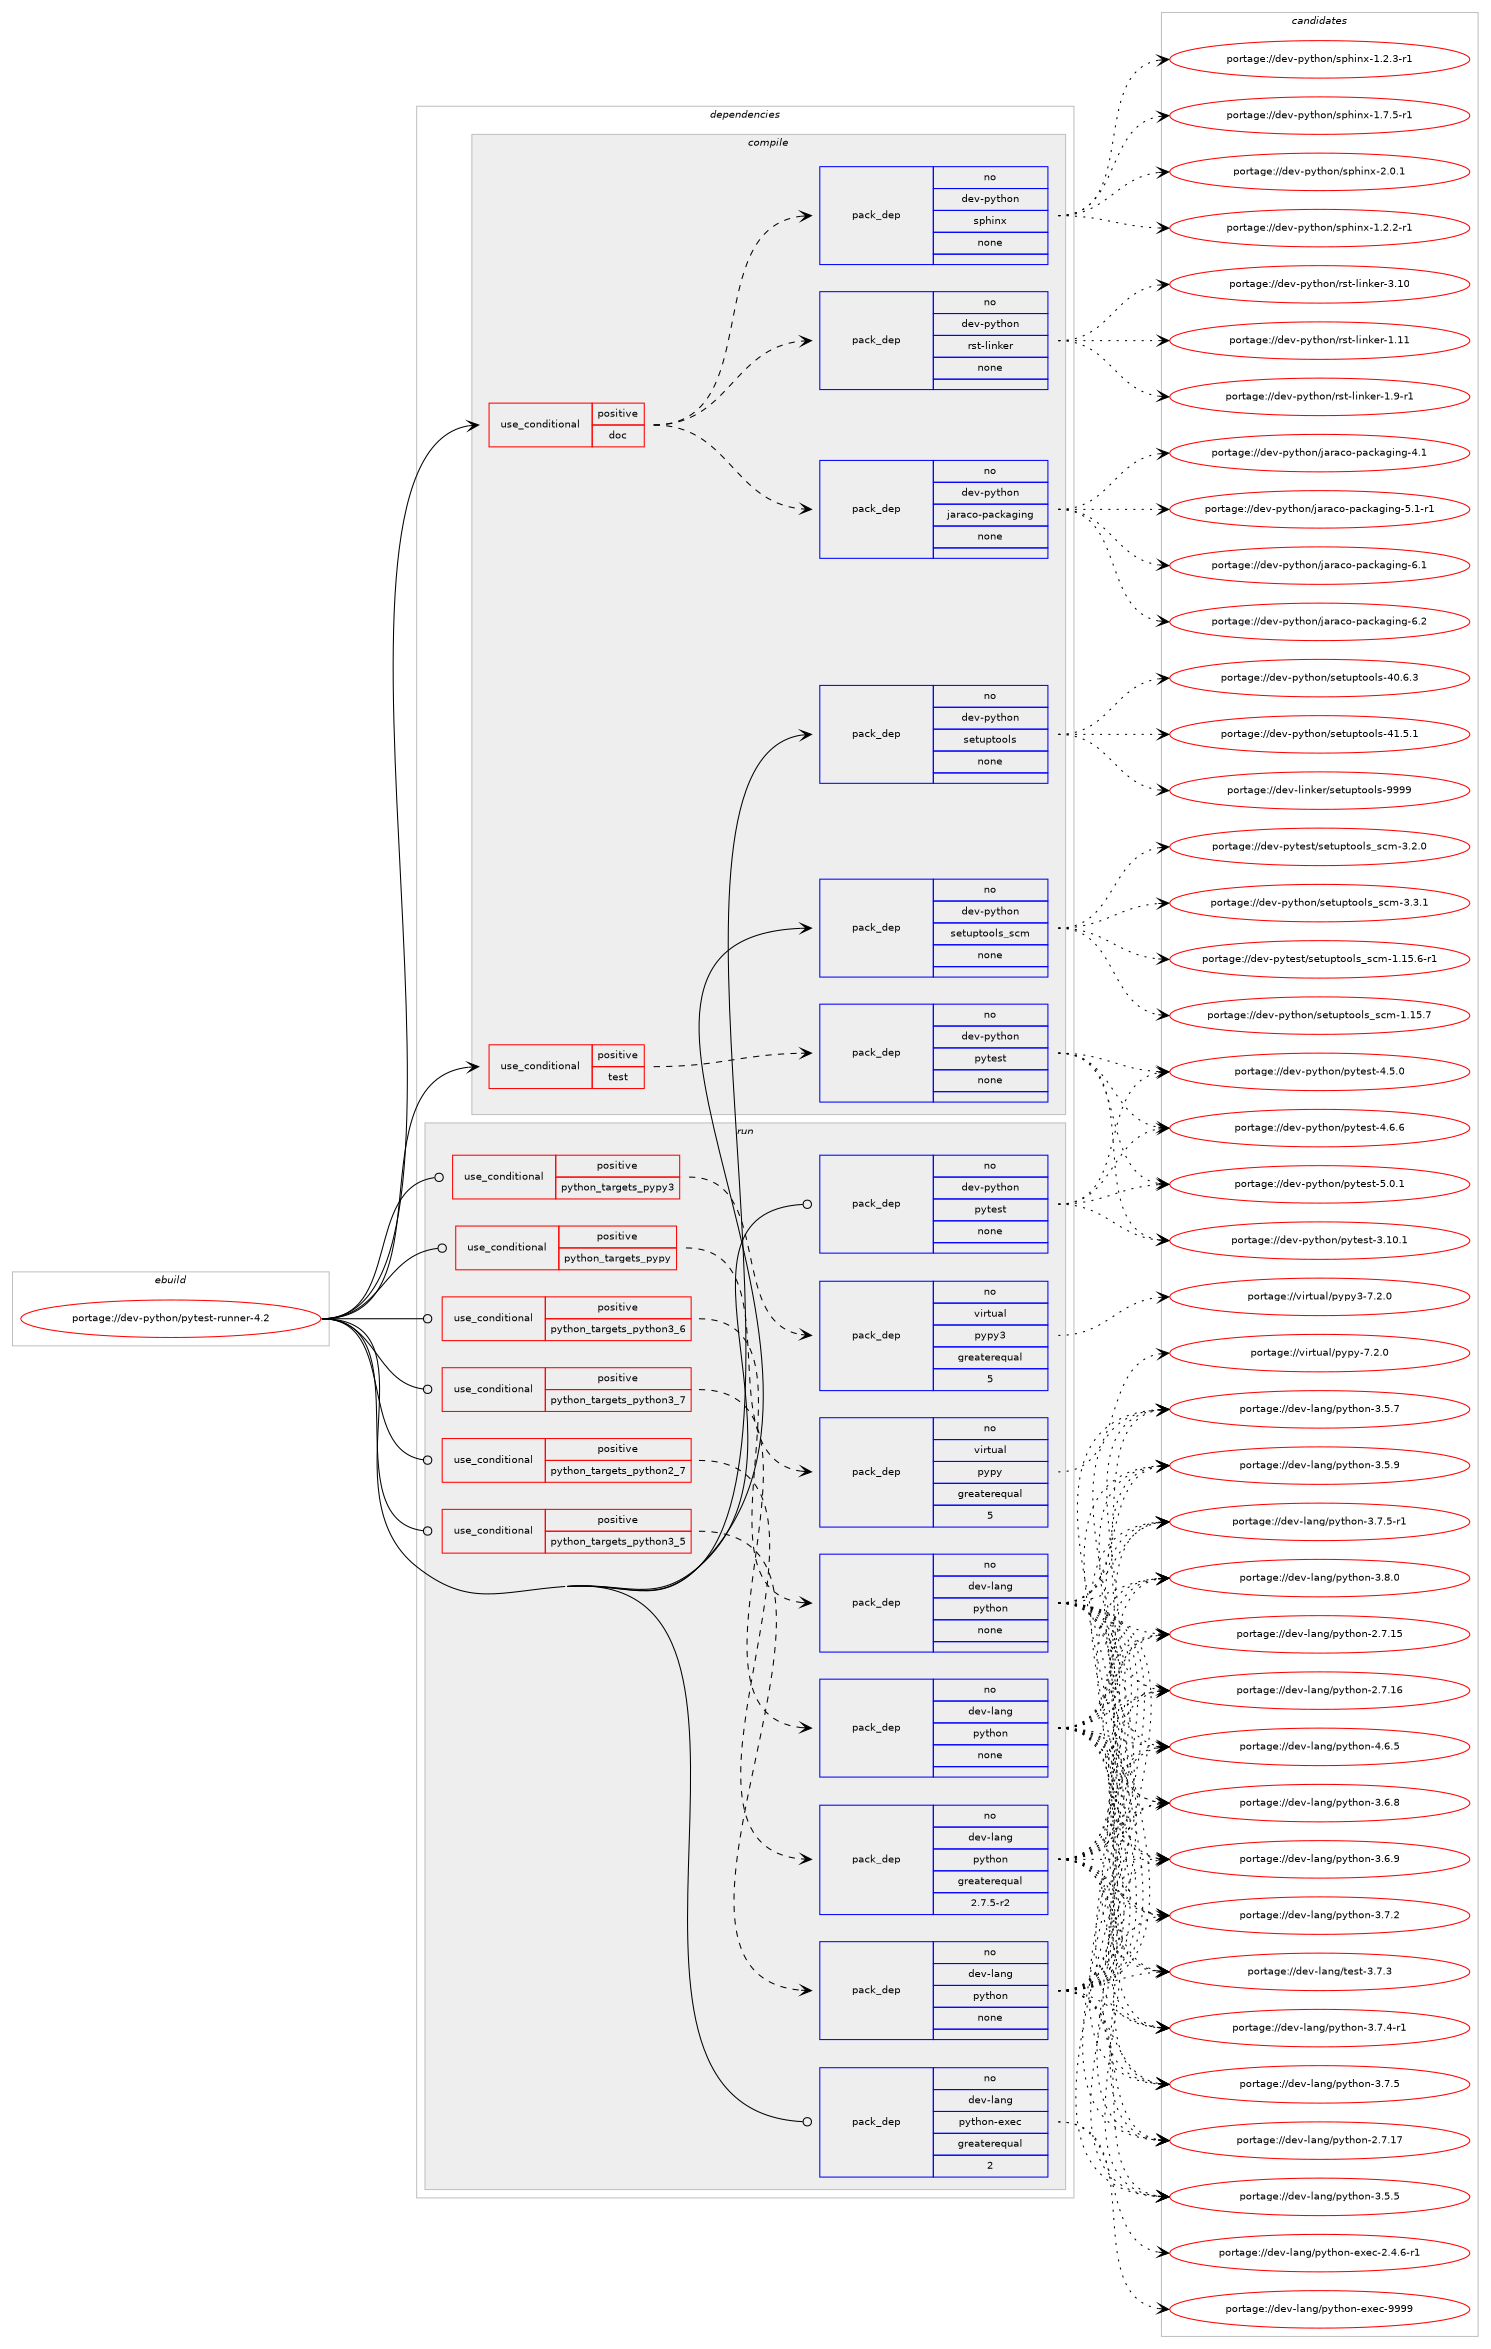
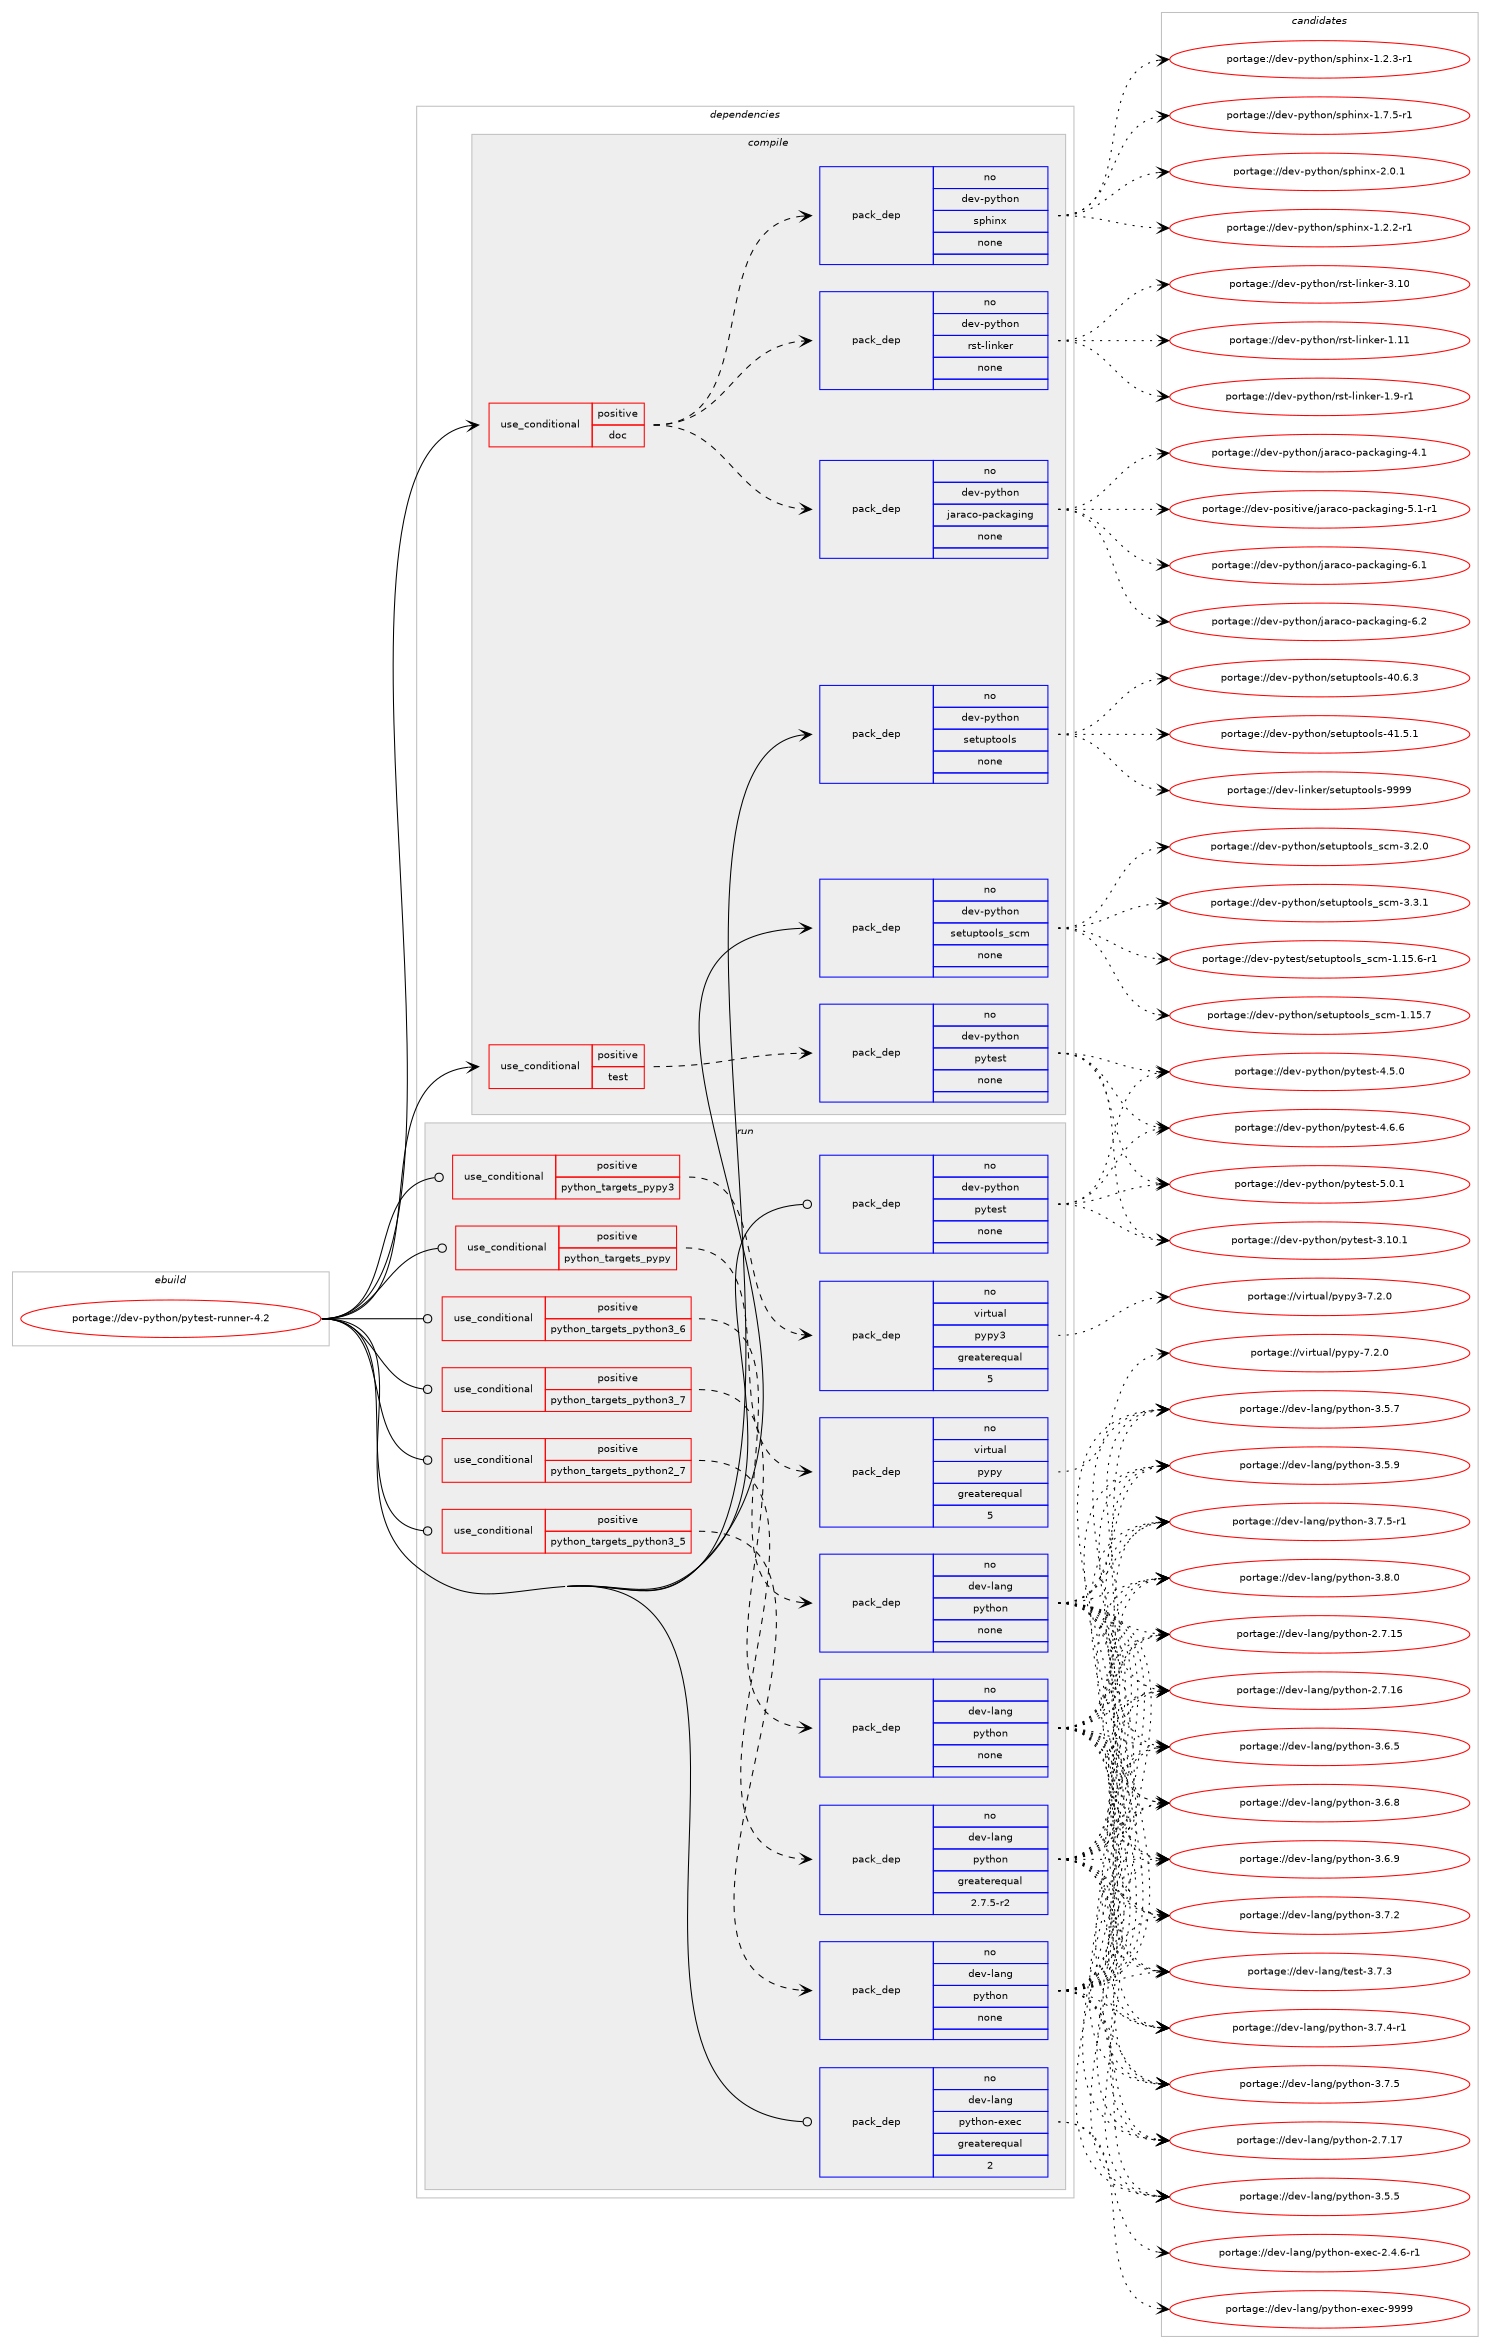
(1320, 509) -> (1320, 509)
(1320, 847) -> (1320, 847)
(1320, 1747) -> (1320, 1747)
